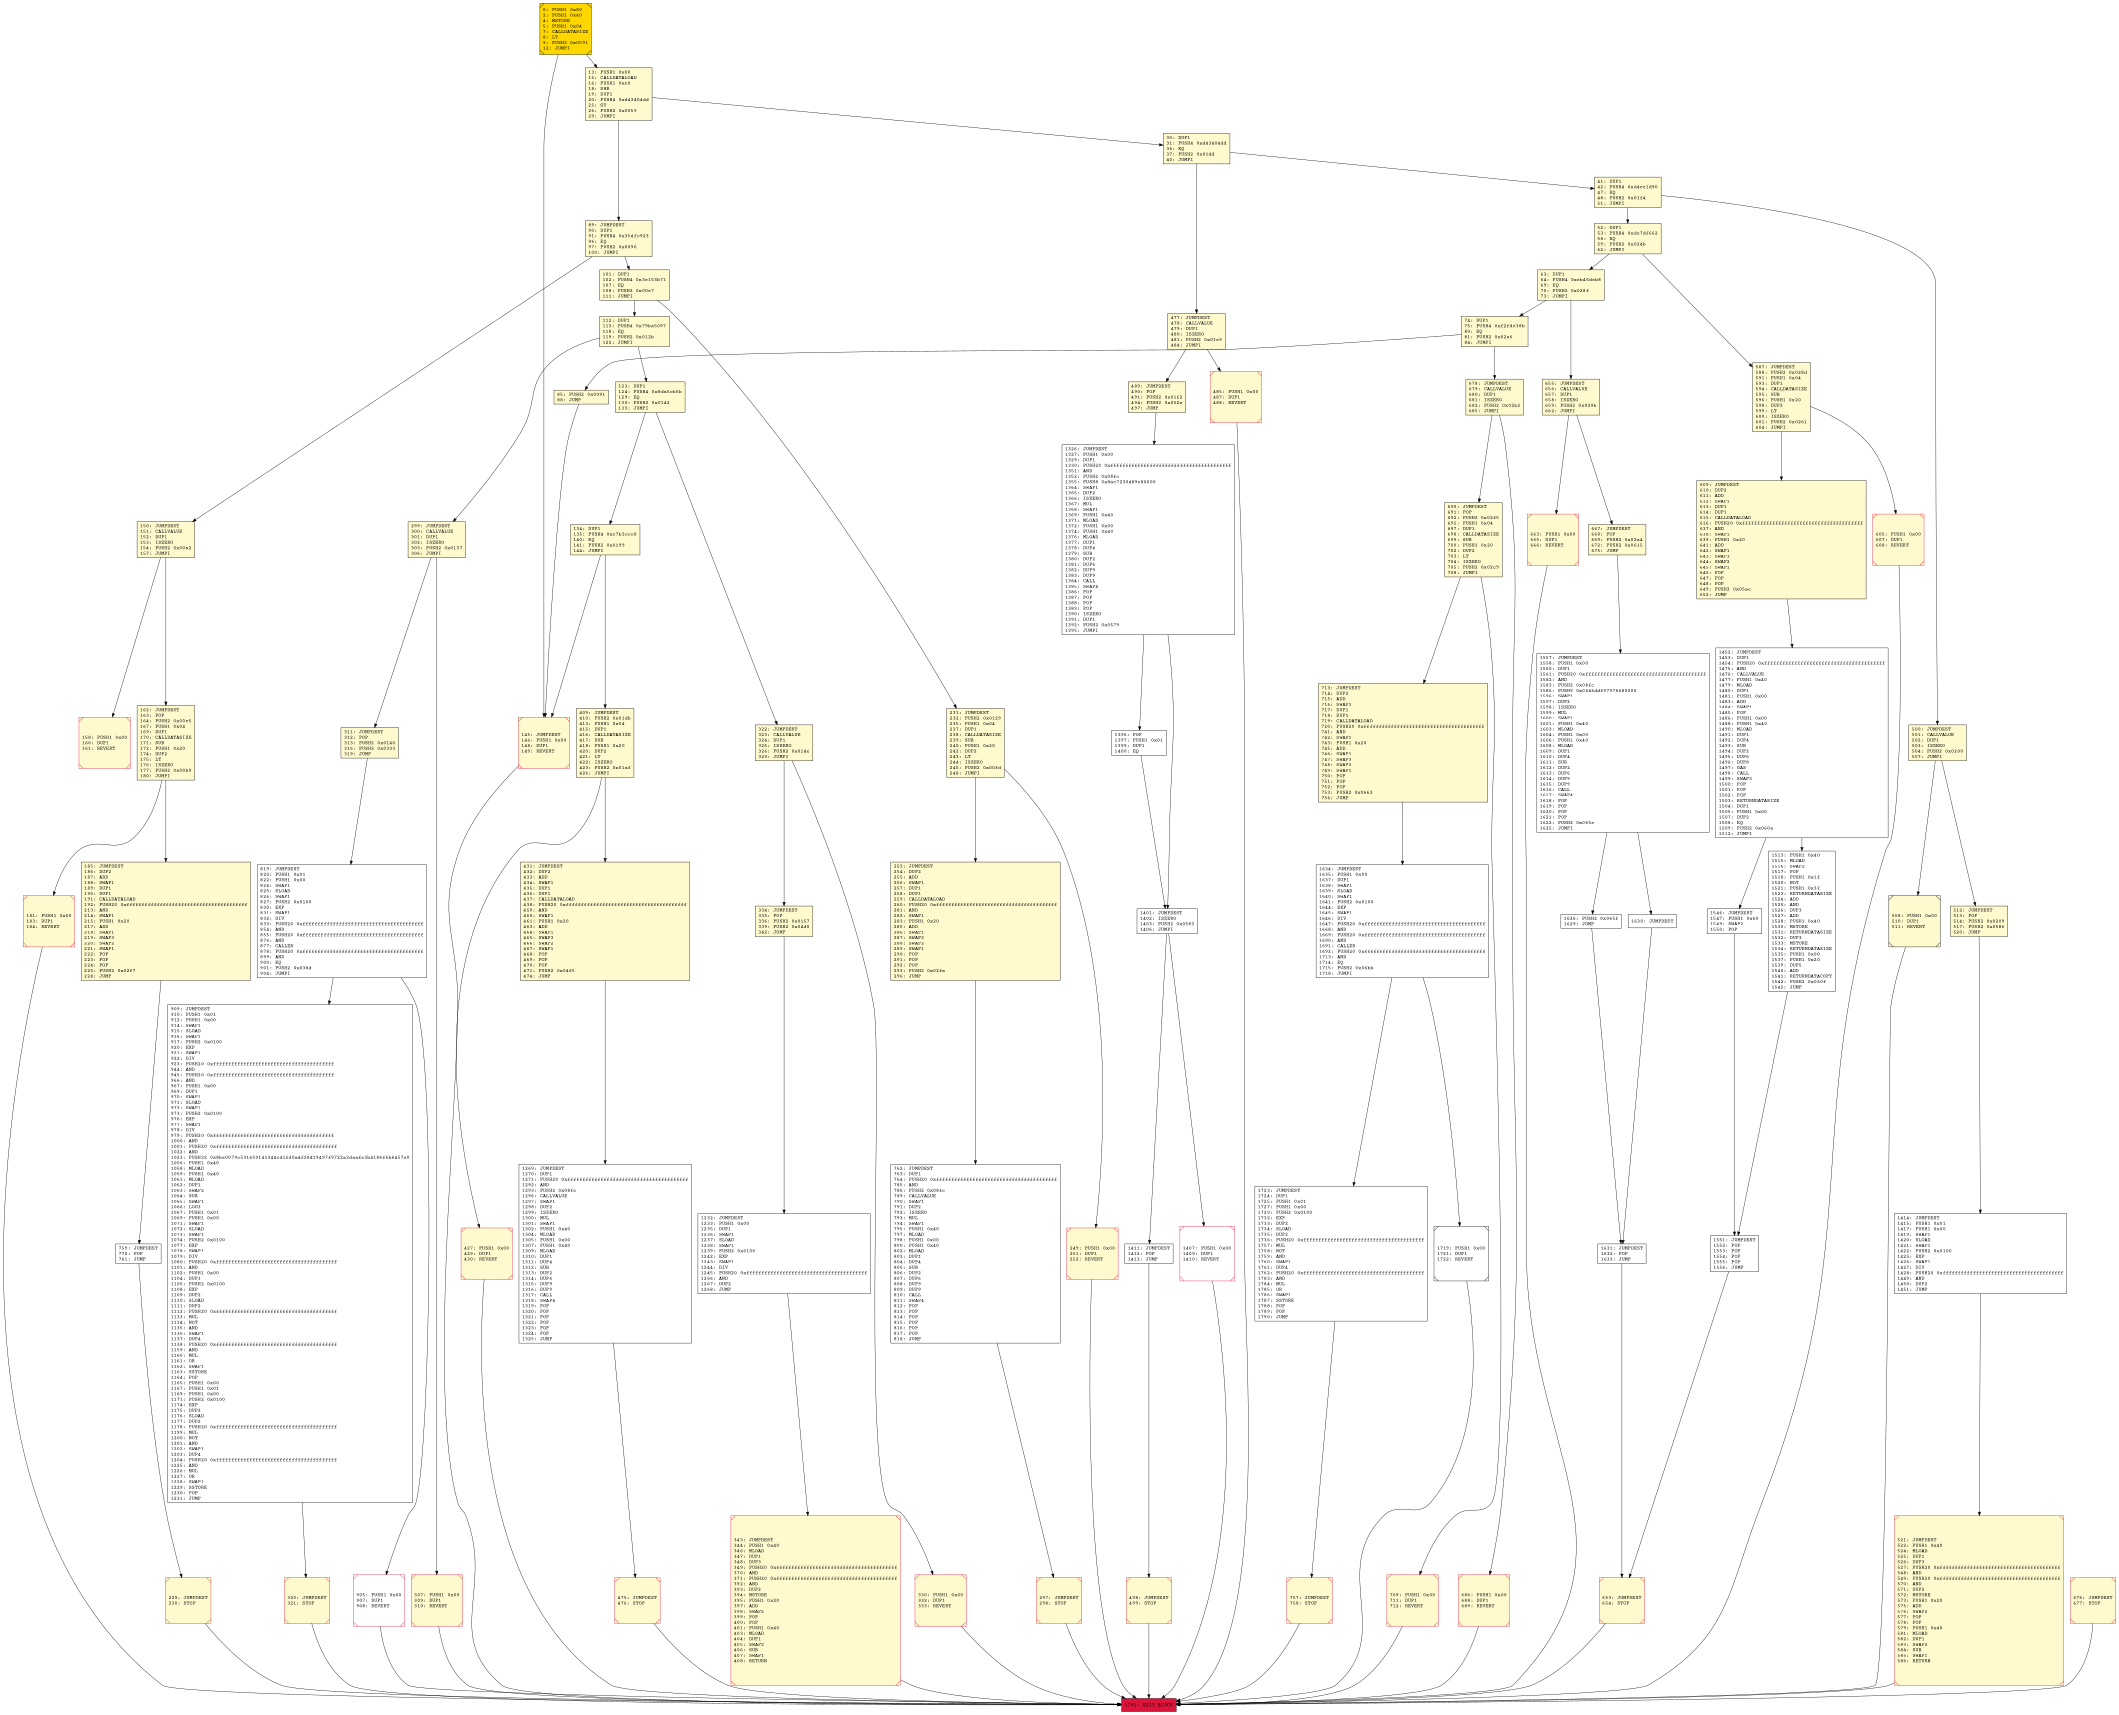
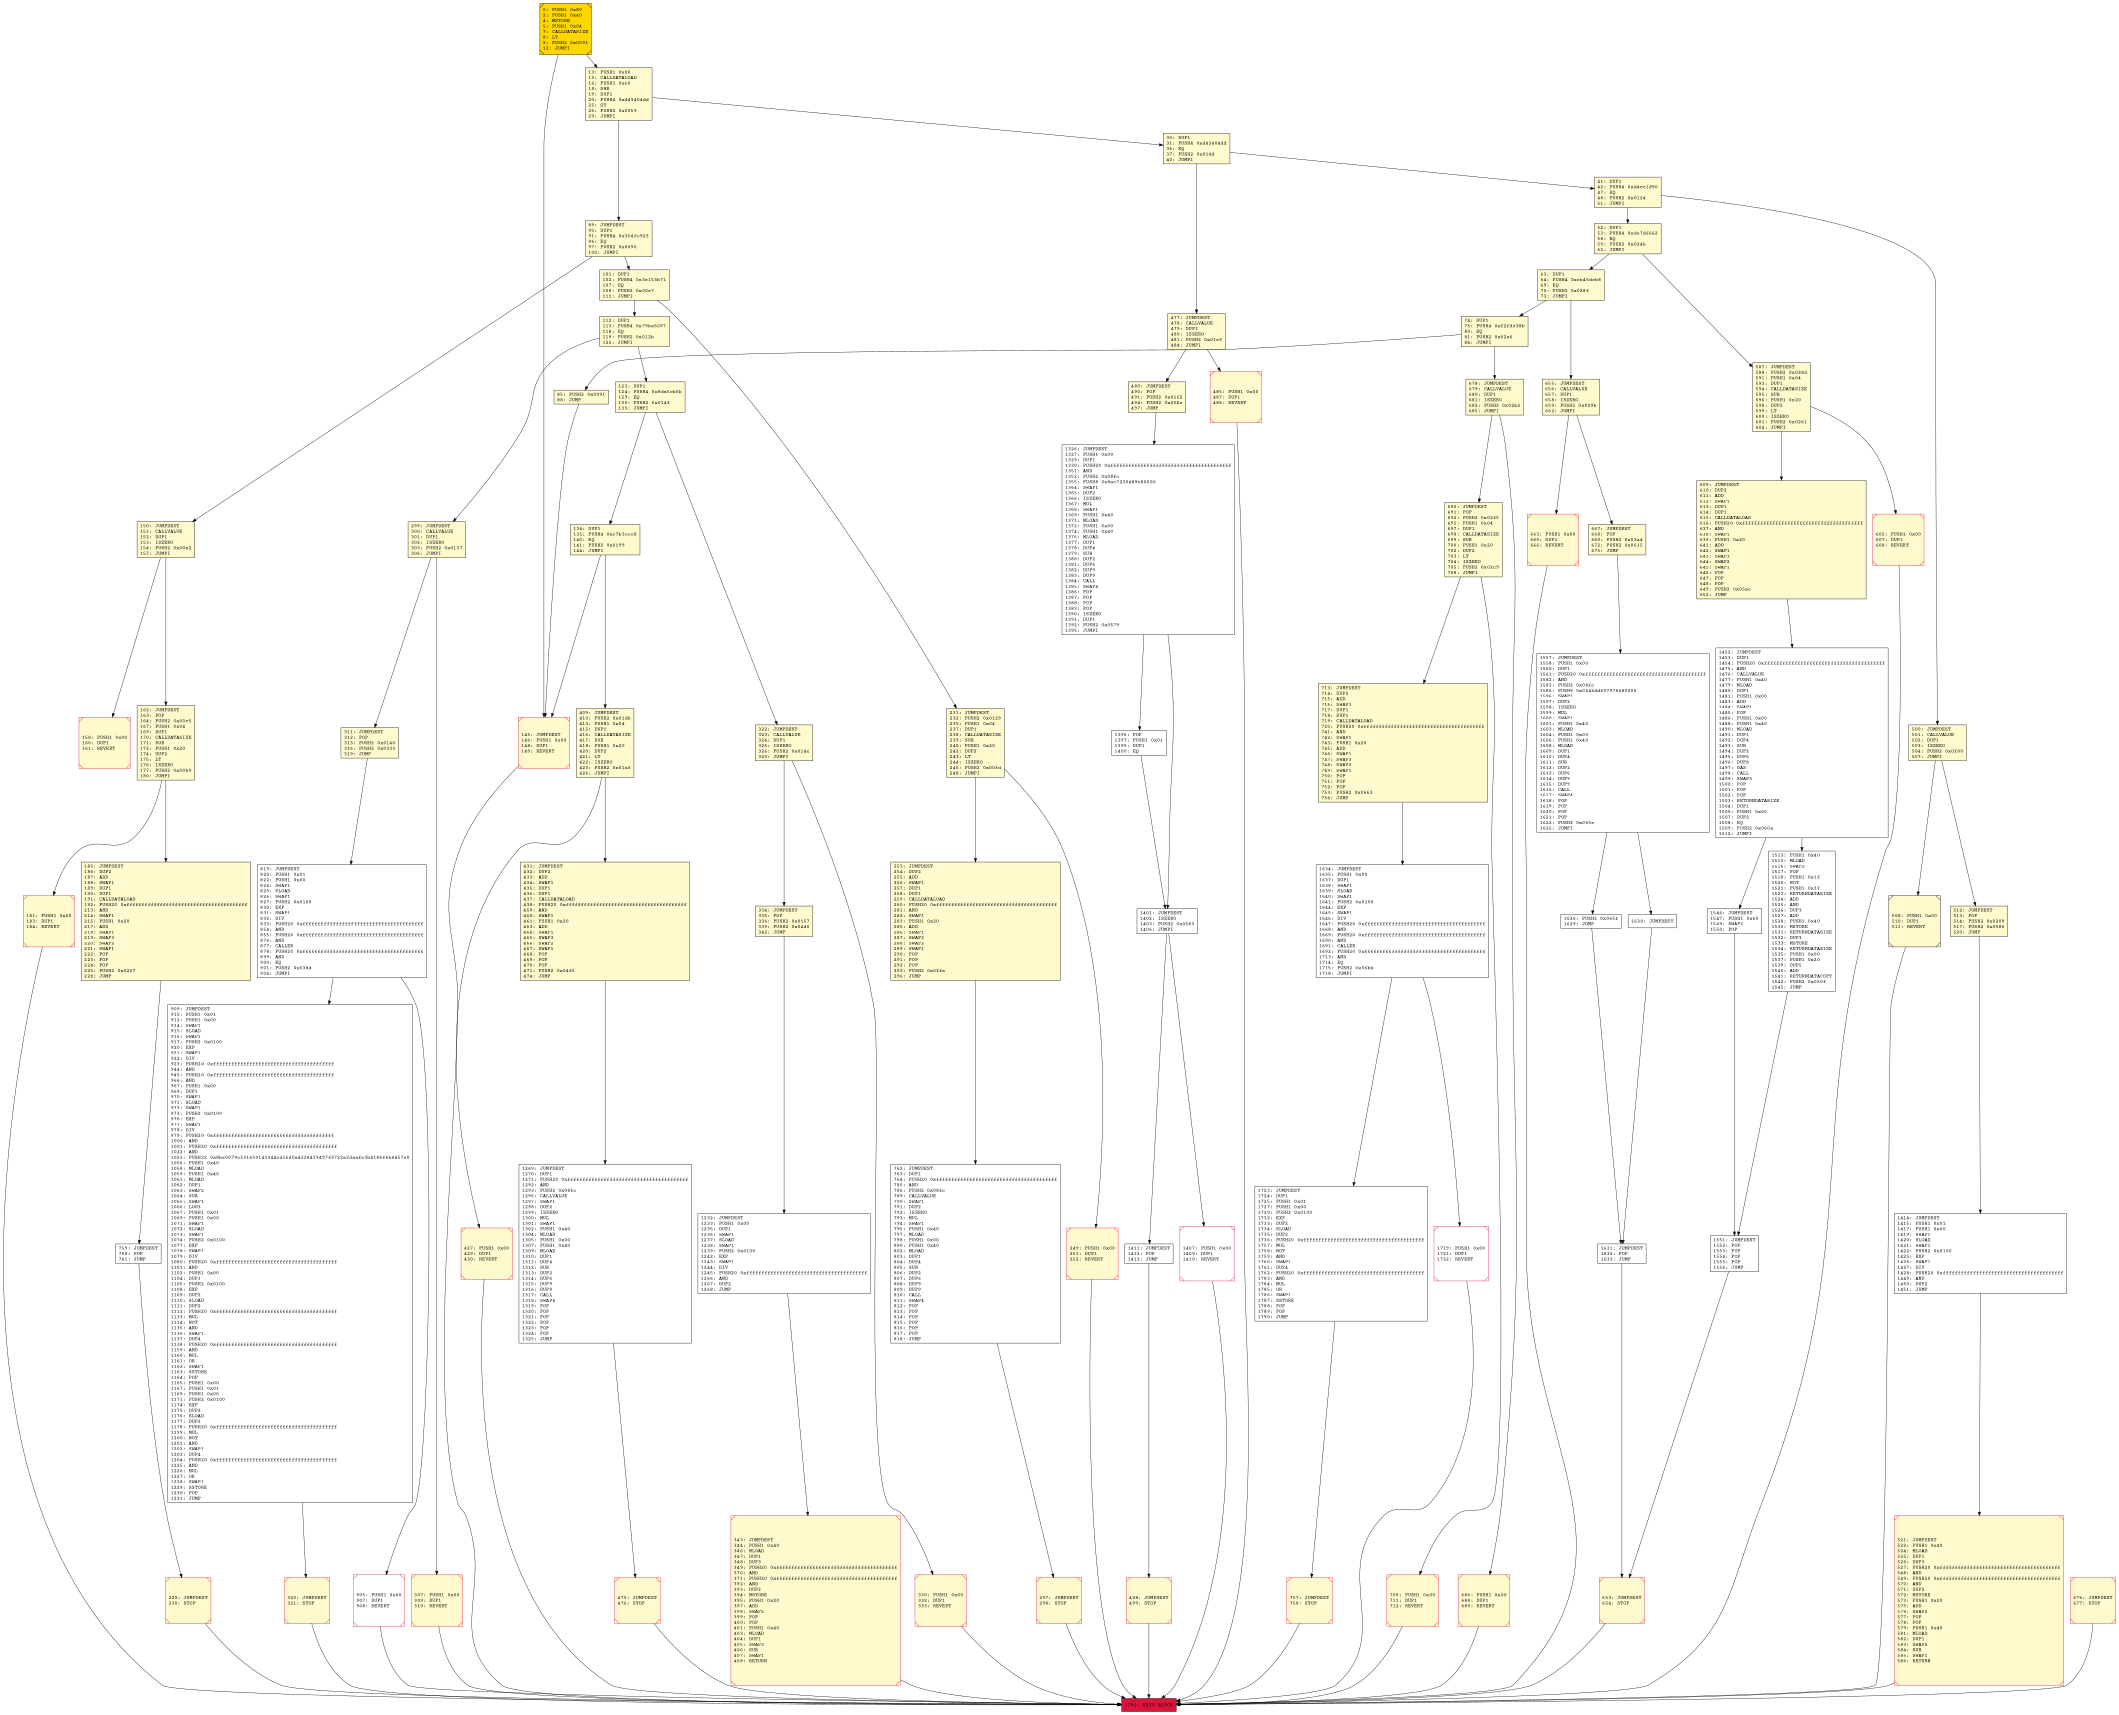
(138, 1254) -> (138, 1254)
(1461, 1254) -> (1461, 1254)
